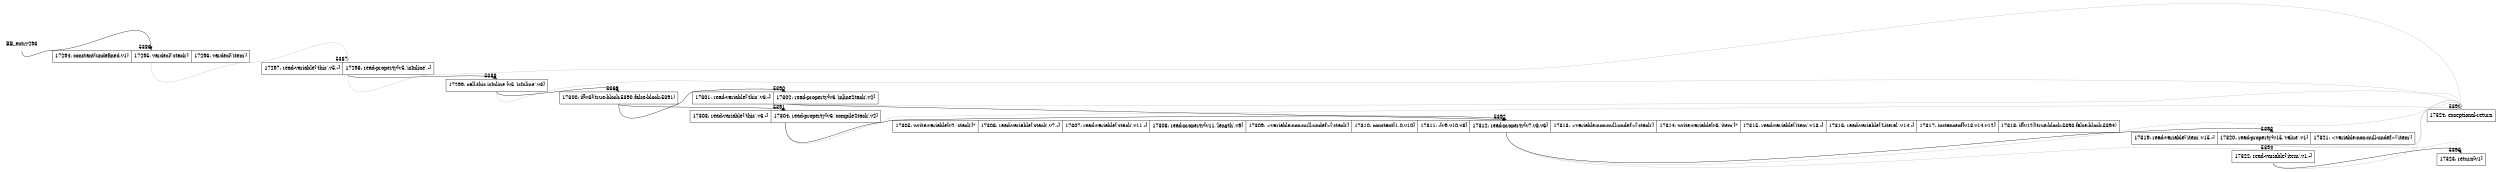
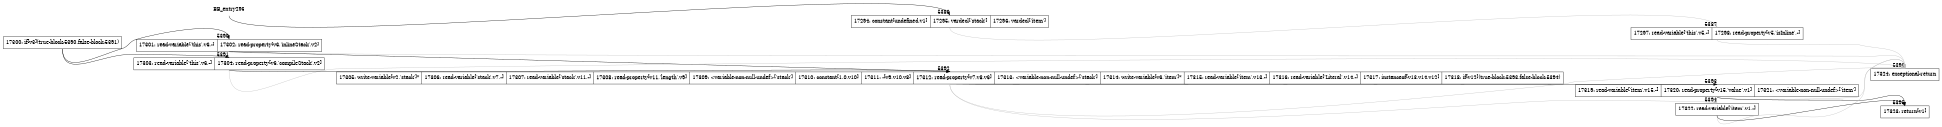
(497, 85) -> none
(2398, 148) -> (1841, 100)
